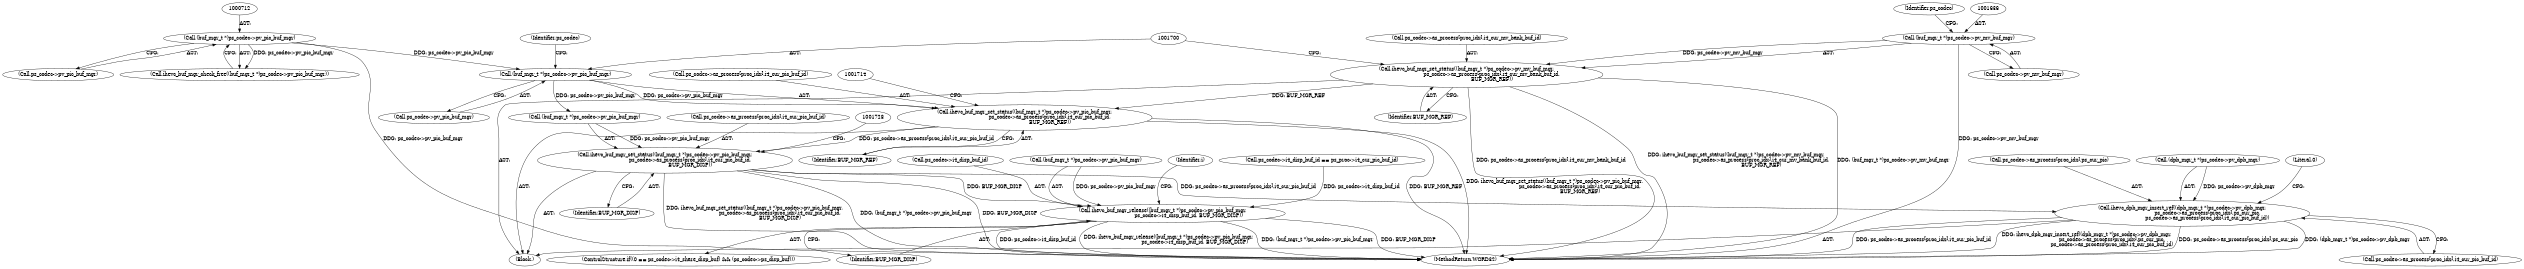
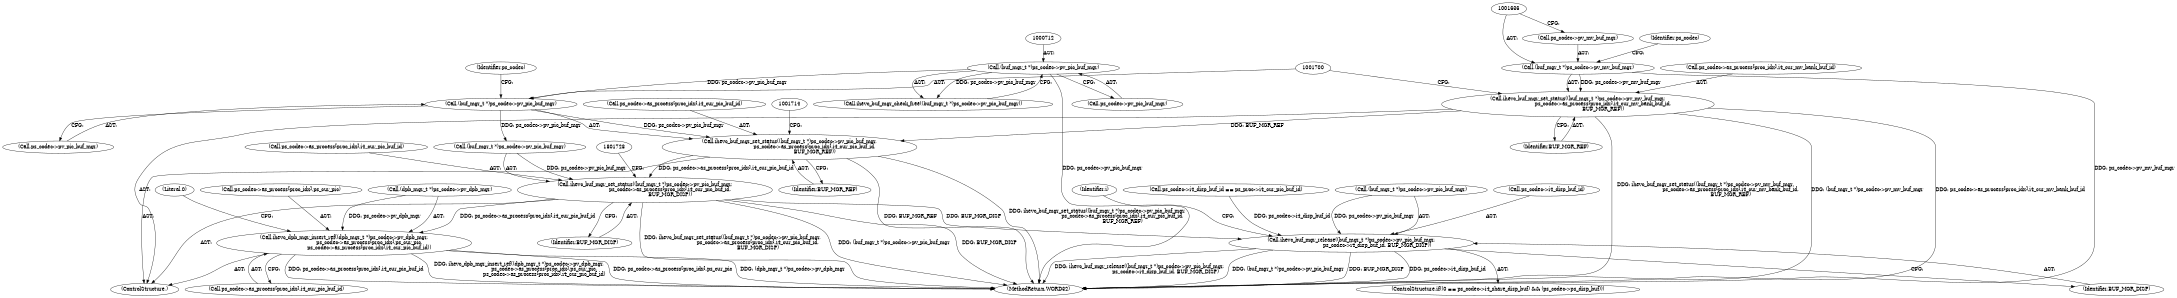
(1990, 56) -> (1540, 22)
(873, 118) -> (614, 147)
(525, 260) -> (145, 290)
